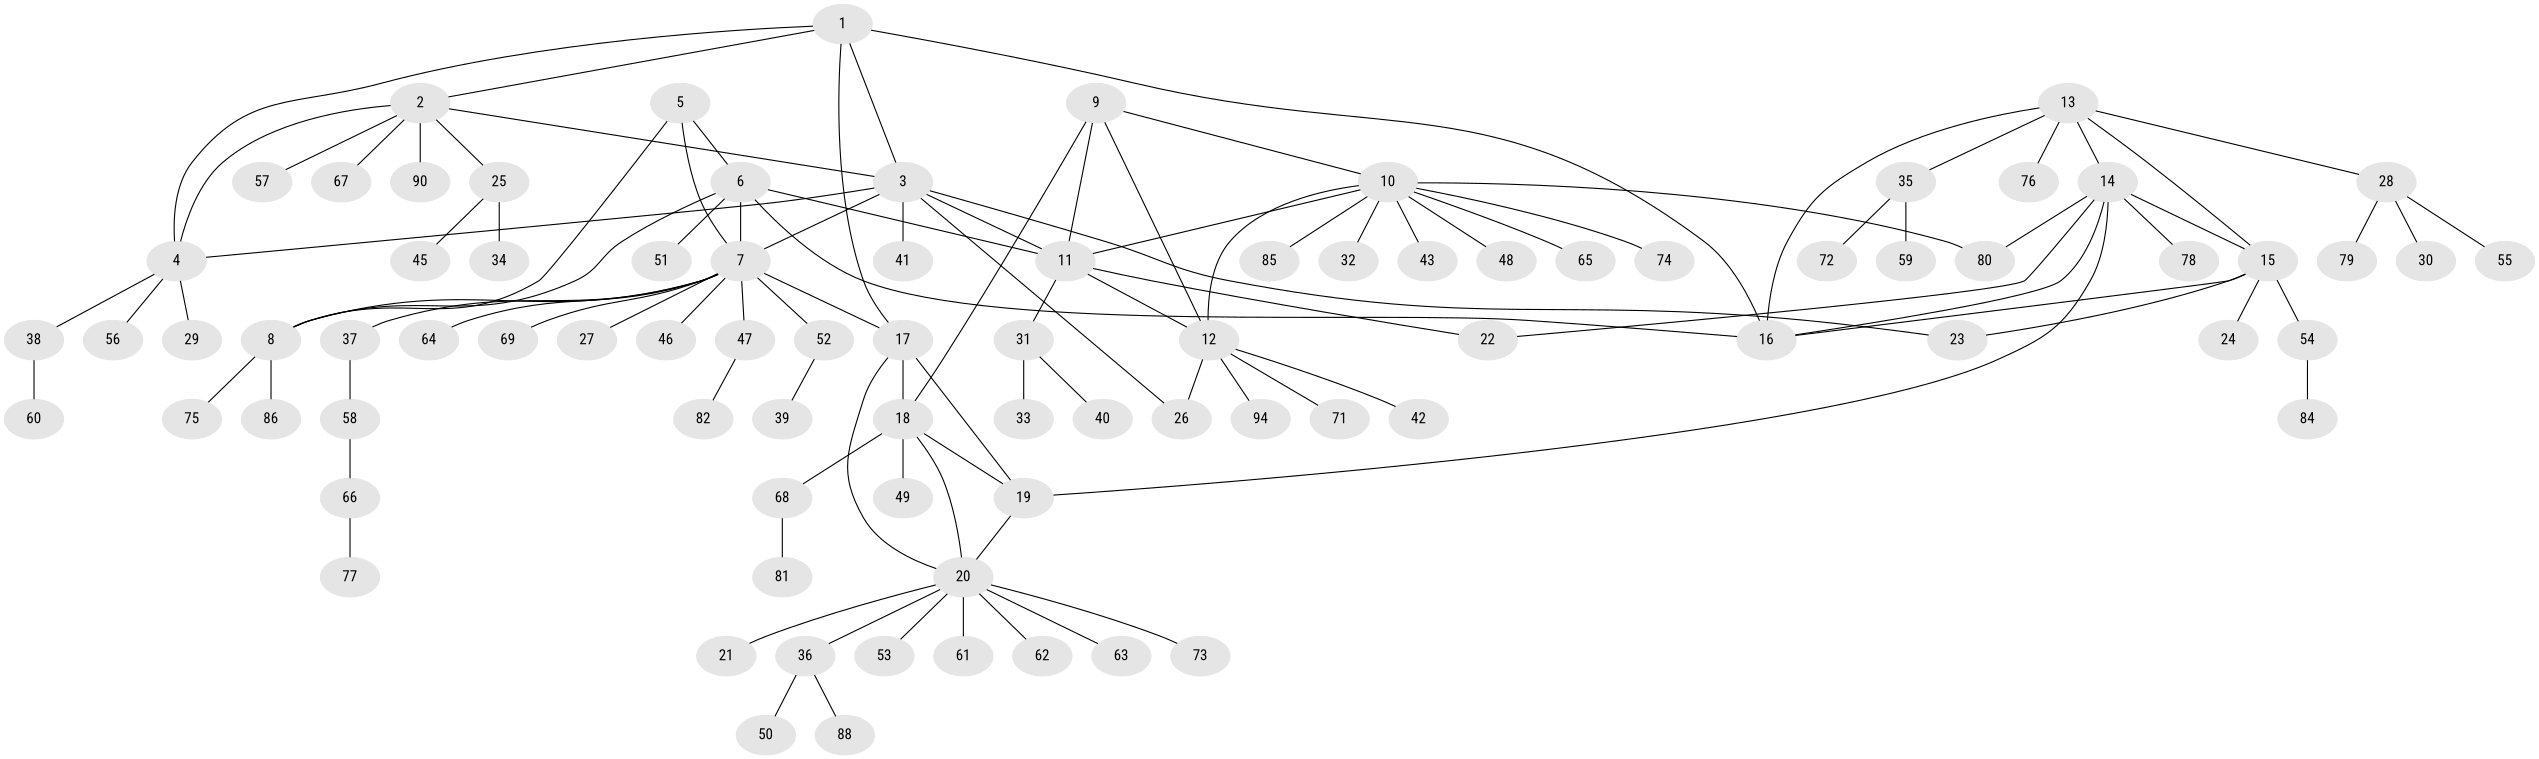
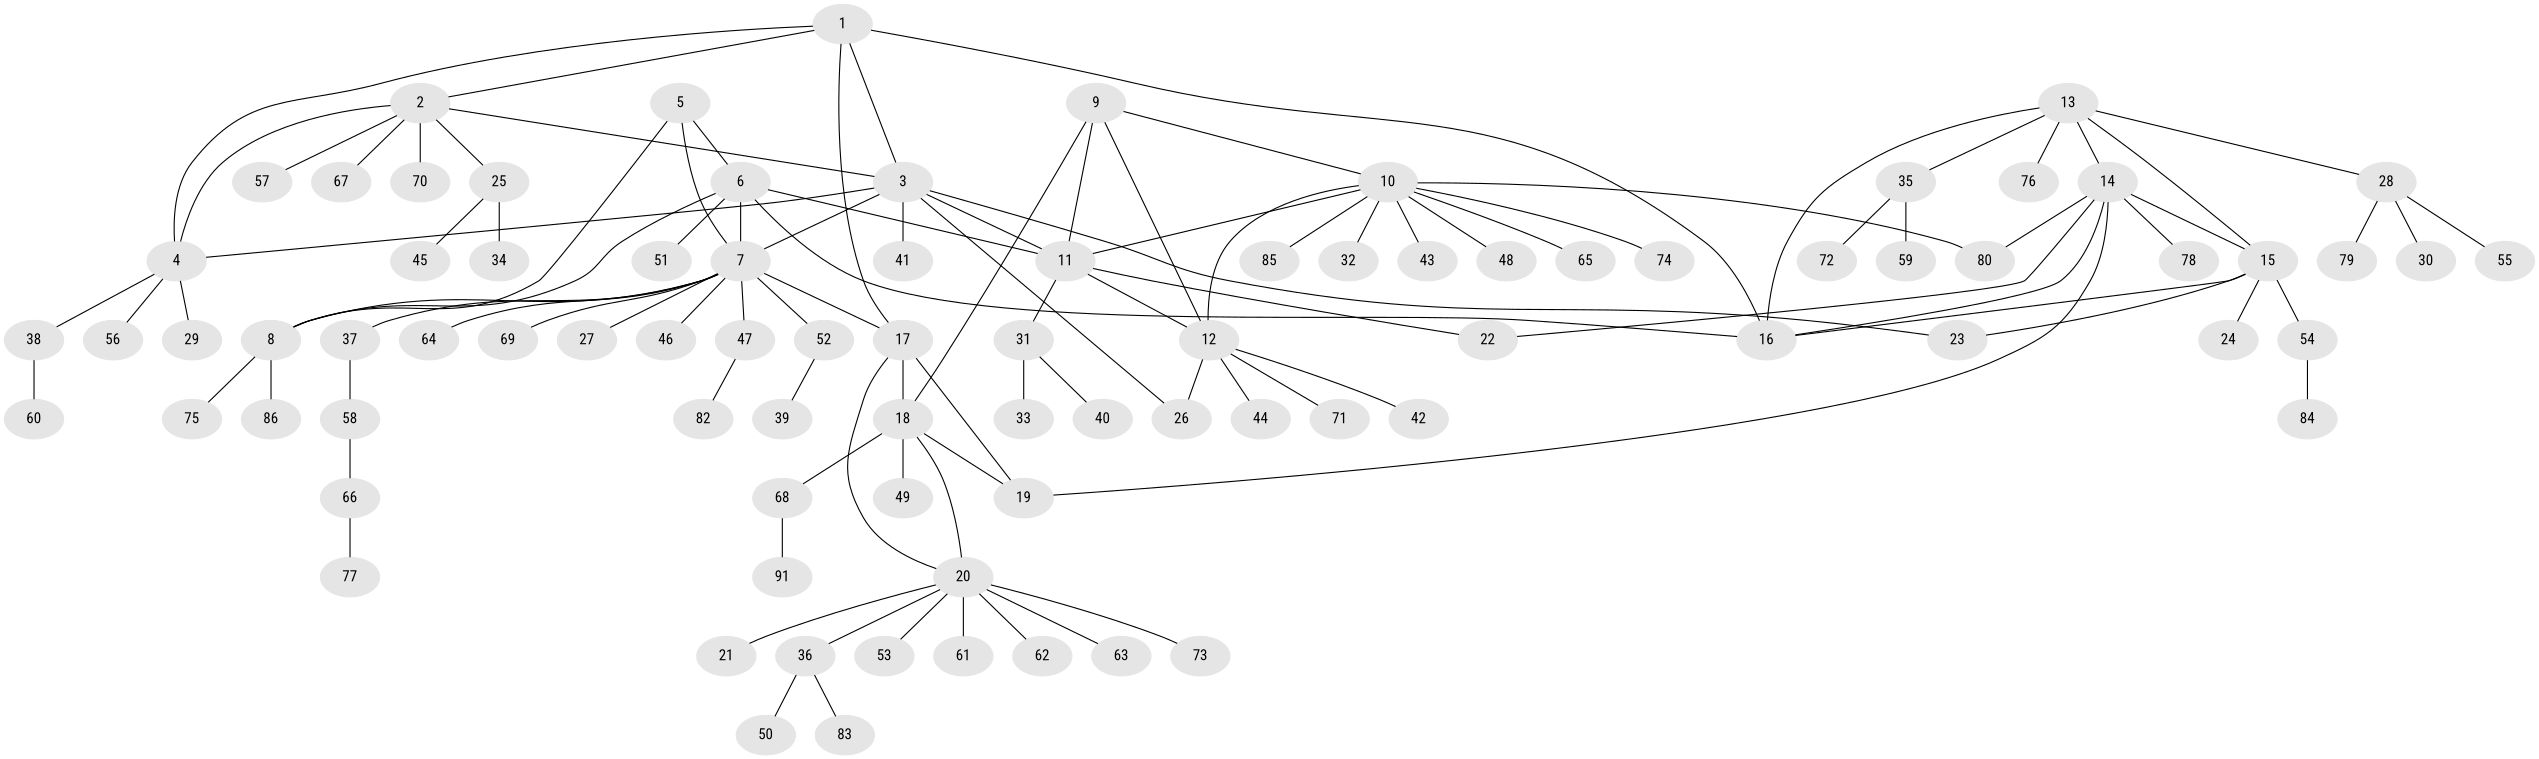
(420, 182) -> (420, 182)
(1261, 419) -> (1261, 419)
(994, 538) -> none
(782, 577) -> (782, 577)
(845, 735) -> (845, 735)
